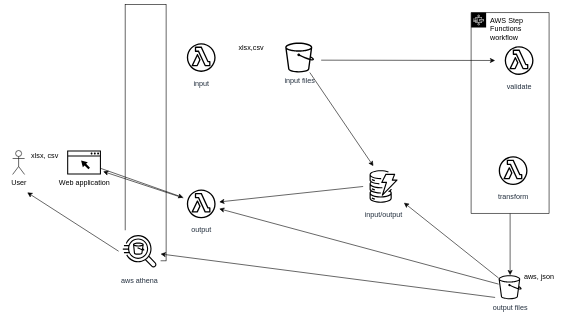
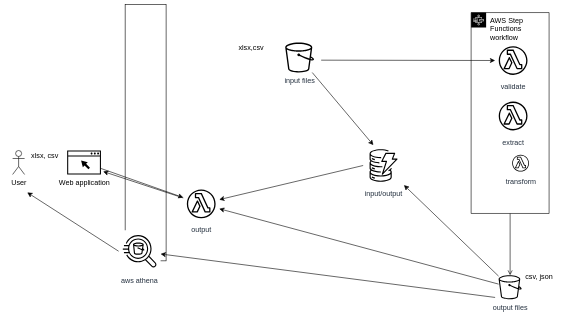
(201, 57) -> none
(519, 60) -> (513, 60)
none -> (513, 116)
(513, 170) -> (521, 163)
(384, 186) -> (384, 165)
(510, 269) -> (510, 271)
(539, 276) -> (539, 276)
